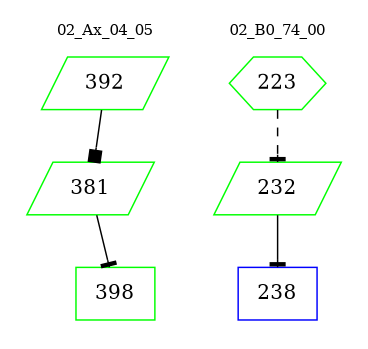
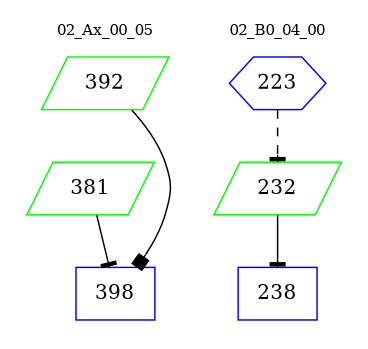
(105, 31) -> (105, 31)
(278, 31) -> (278, 31)
(278, 83) -> (278, 83)
(99, 129) -> (170, 180)
(115, 294) -> (115, 294)
